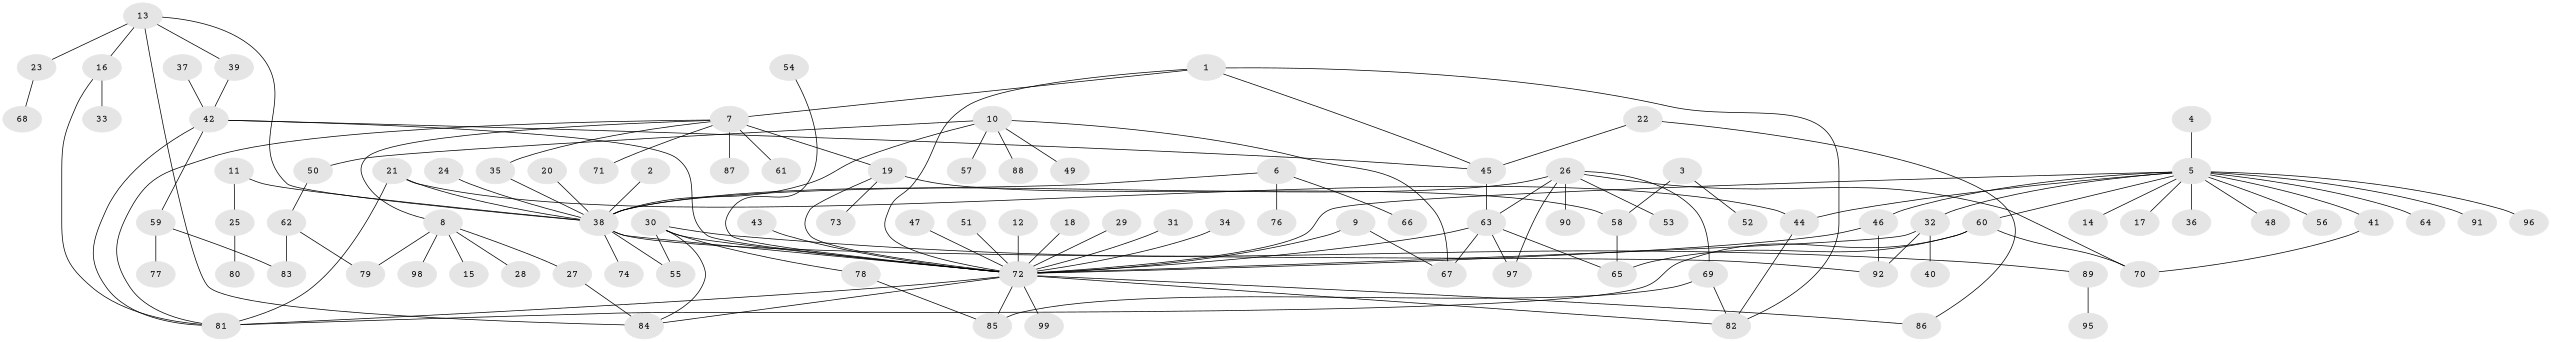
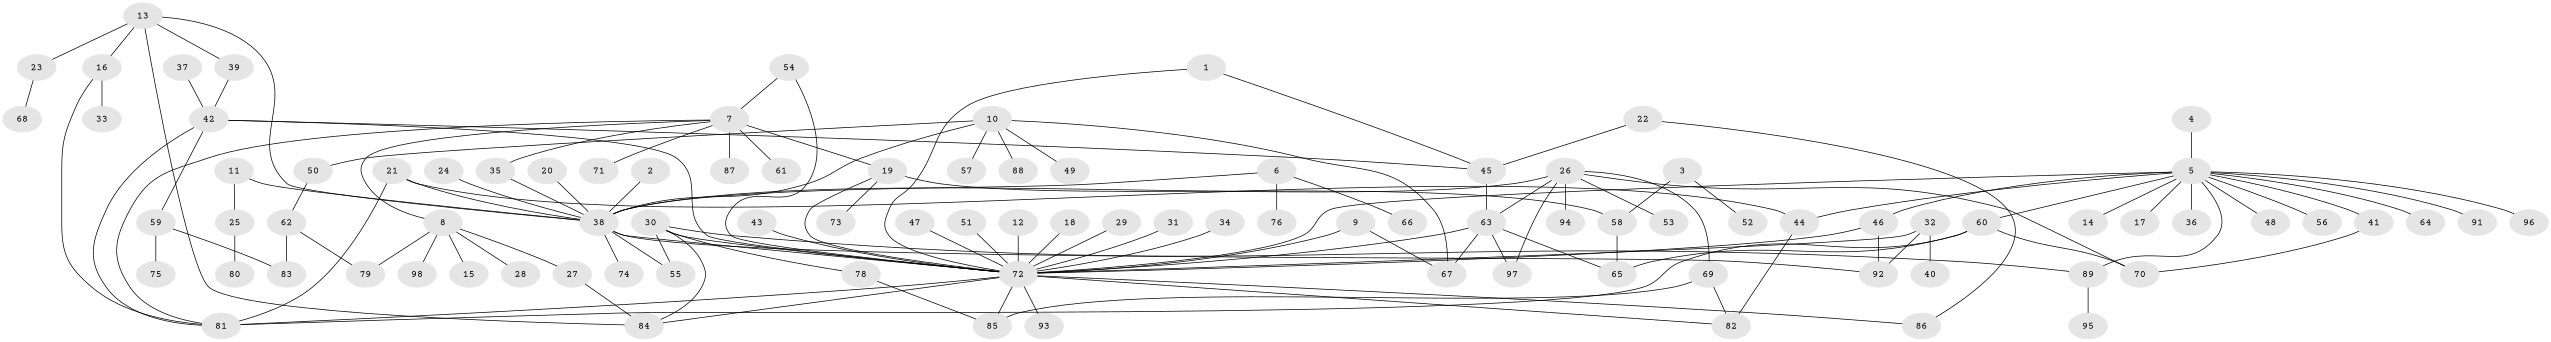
(968, 93) -> (759, 93)
(1644, 102) -> none
(2040, 190) -> (2193, 254)
(1565, 223) -> (1565, 223)
(156, 274) -> (156, 274)
(1044, 326) -> (1044, 326)
